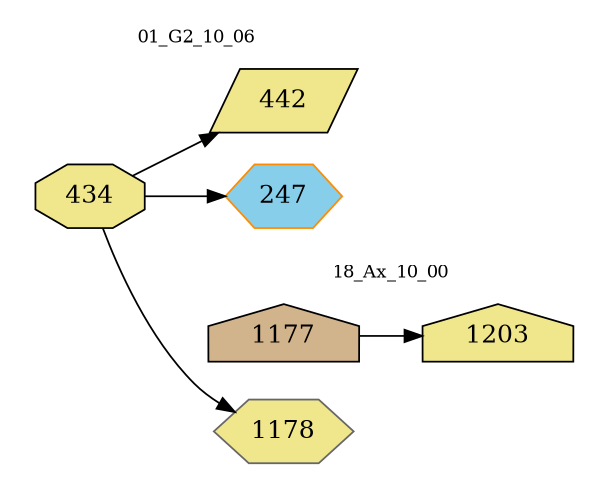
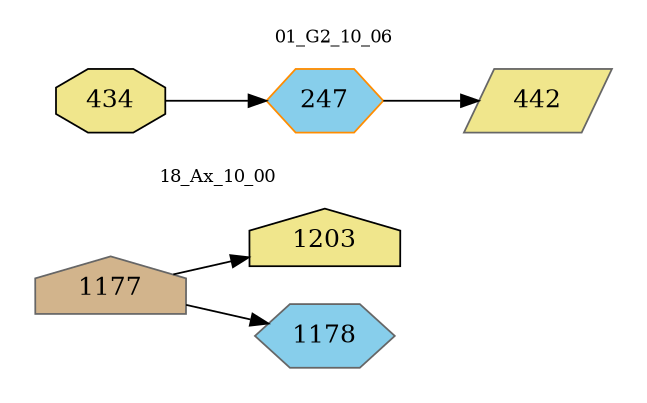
(284, 101) -> (538, 101)
(167, 158) -> (422, 101)
(149, 324) -> (218, 312)
(284, 336) -> (111, 288)
(284, 431) -> (325, 336)
